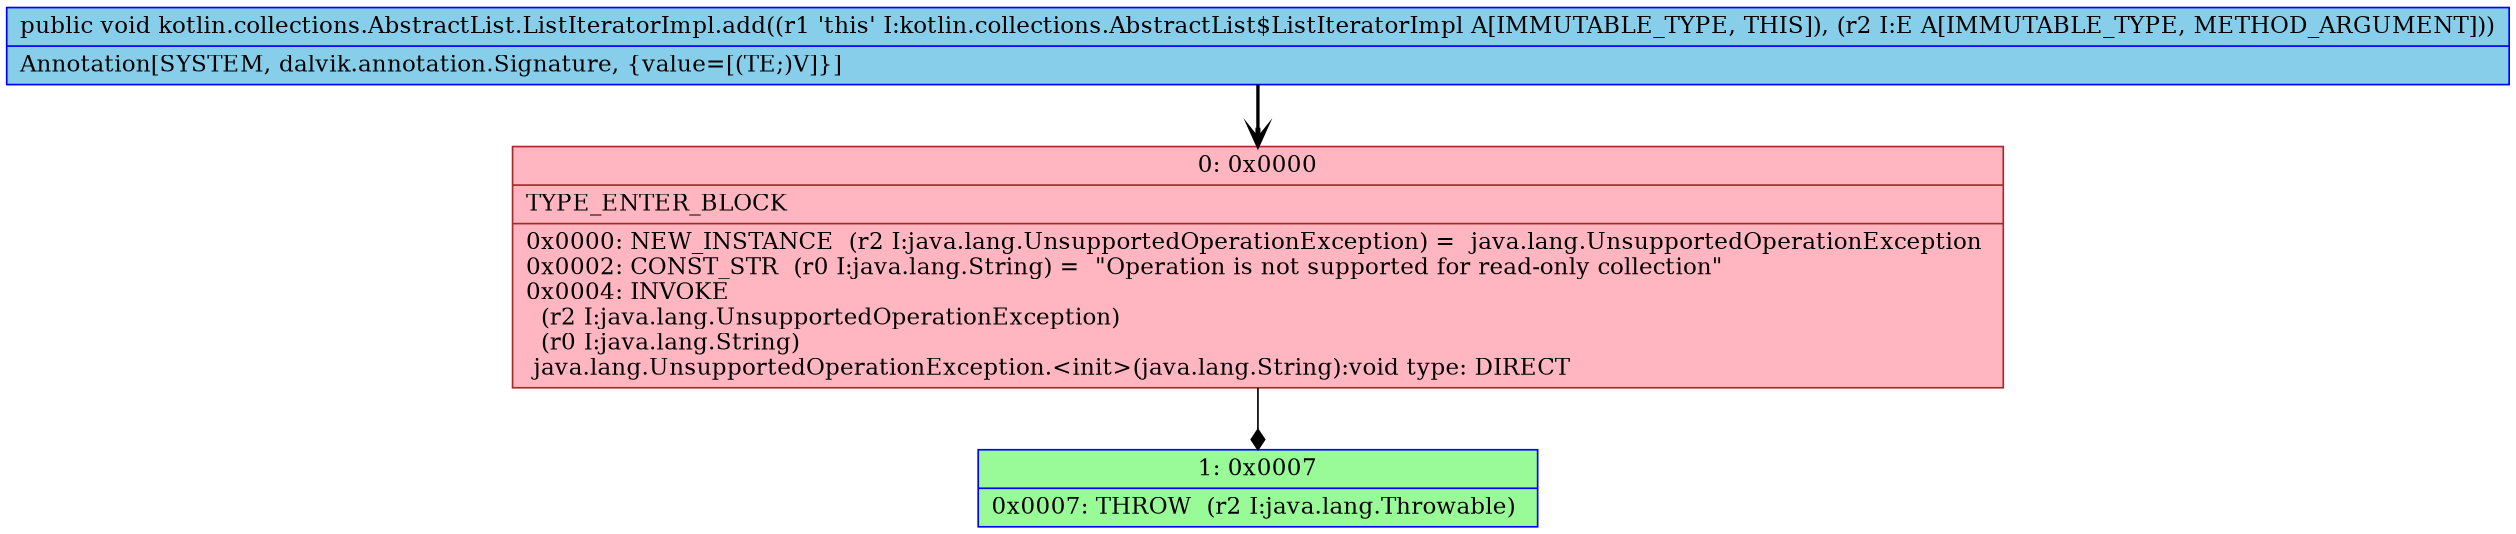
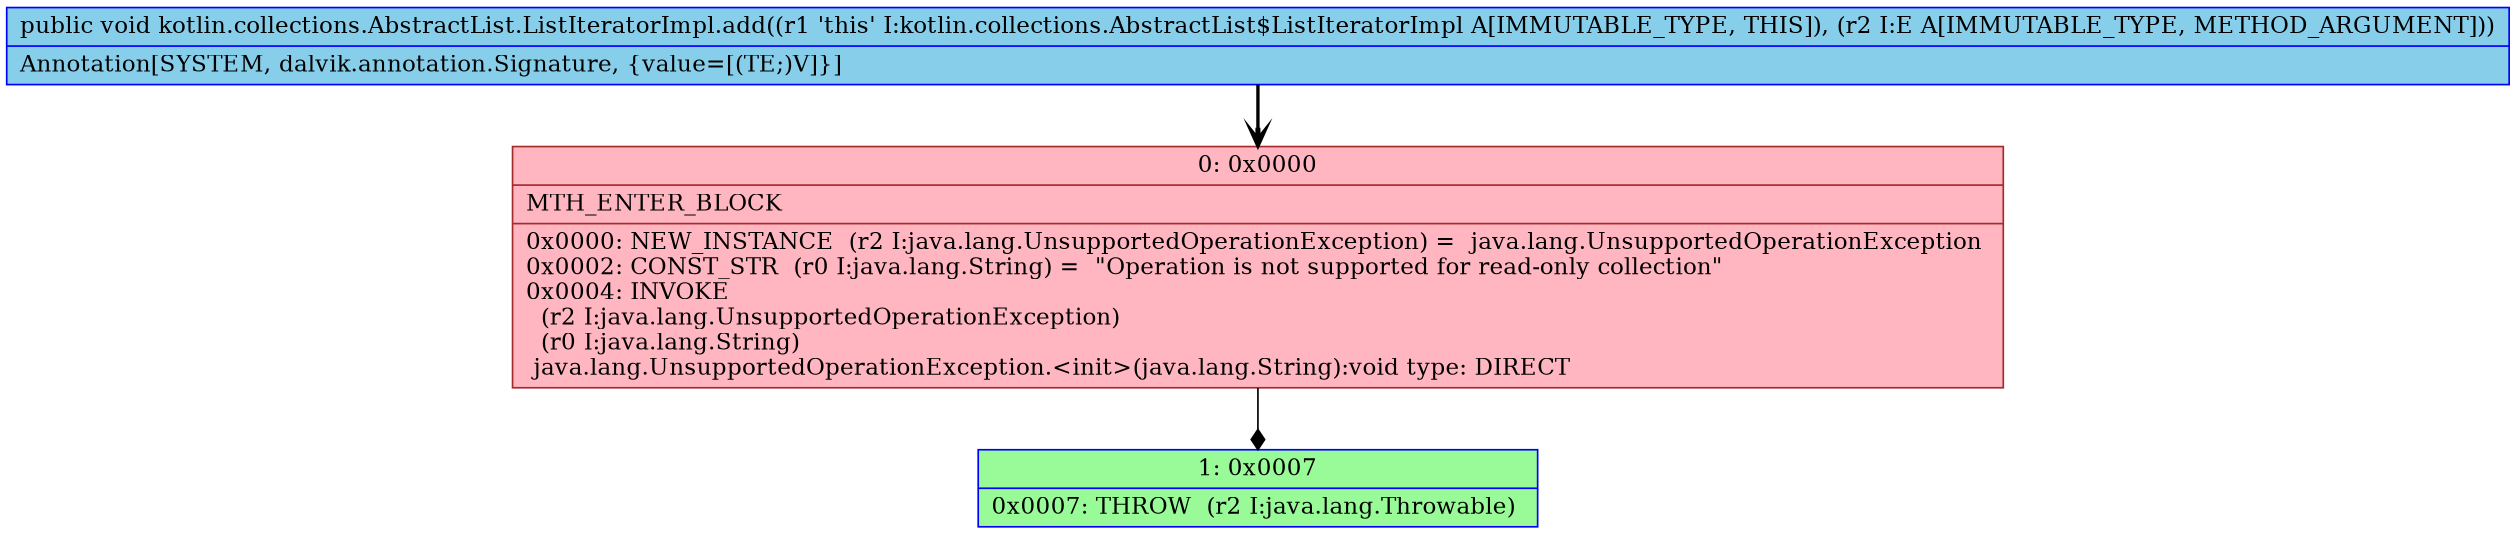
(657, 204) -> (655, 204)
